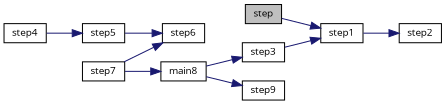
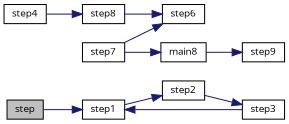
(104, 33) -> (104, 14)
(219, 63) -> (219, 99)
